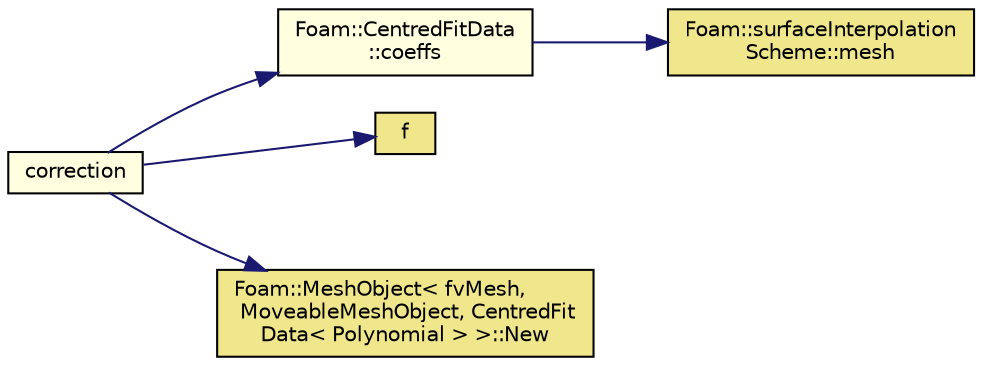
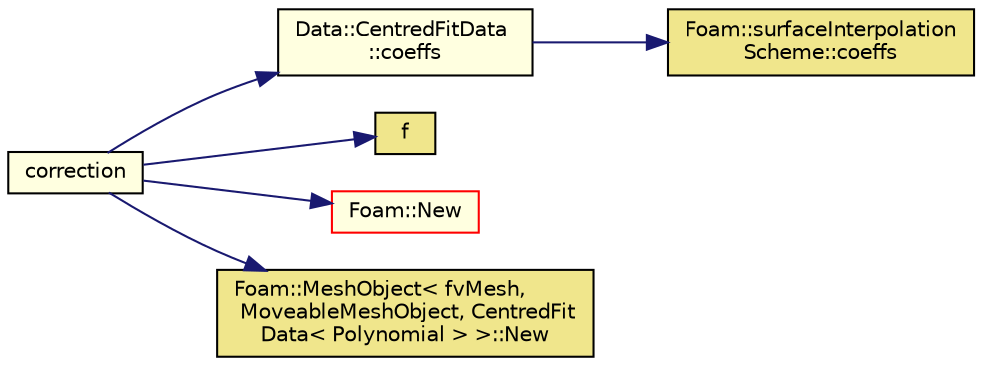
(405, 42) -> (405, 42)
(821, 42) -> (821, 42)
none -> (405, 212)
